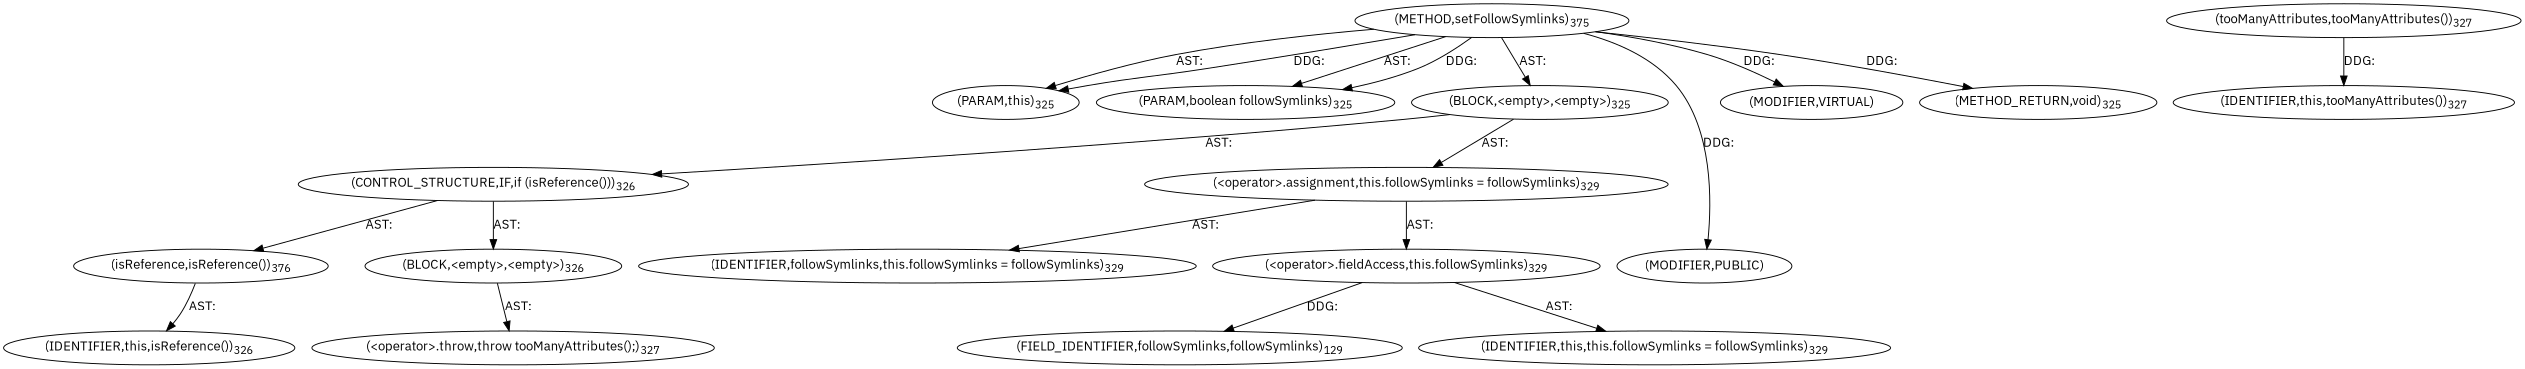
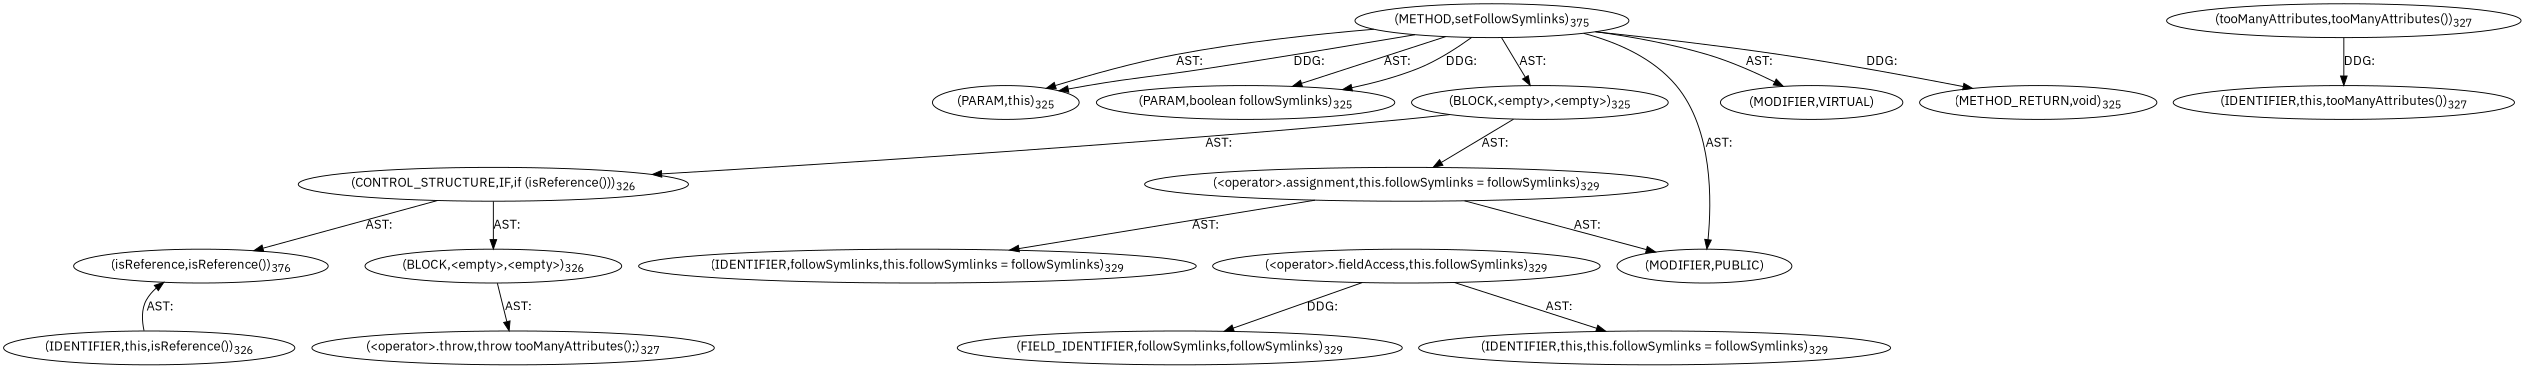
(1761, 62) -> (1761, 62)
(1720, 143) -> (1720, 143)
(1406, 220) -> (1555, 225)
(186, 305) -> (144, 307)
(1334, 346) -> (1334, 346)
